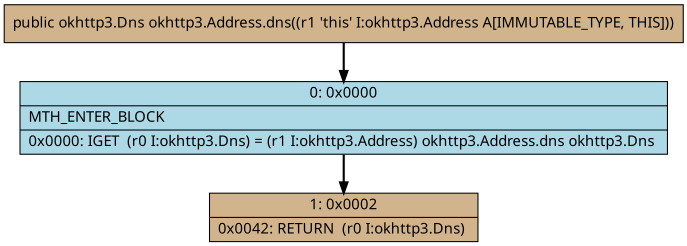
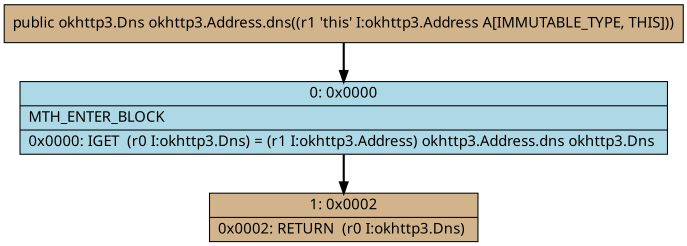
(344, 229) -> (344, 229)
